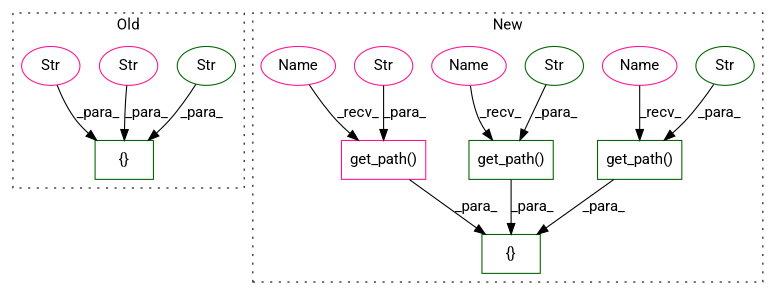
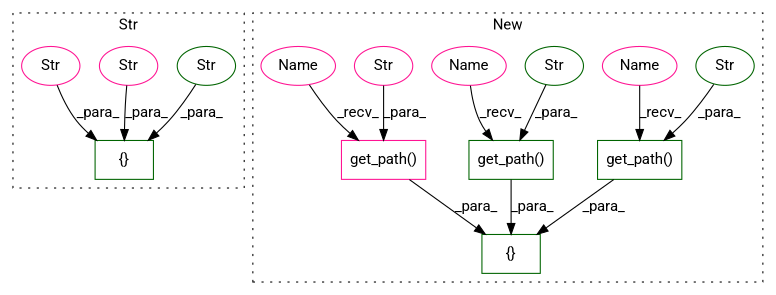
(129, 25) -> (129, 25)
